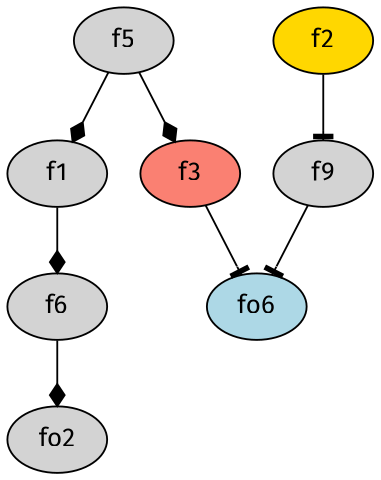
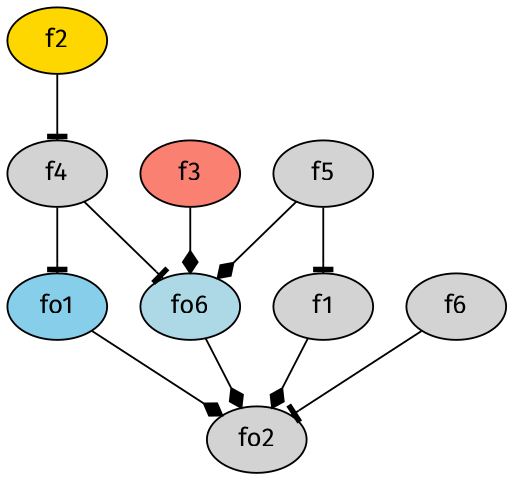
(96, 97) -> (323, 236)
(152, 97) -> (265, 232)
(323, 174) -> (57, 174)
(57, 229) -> (295, 363)
(221, 236) -> (190, 229)
none -> (57, 307)
(57, 362) -> (360, 371)
none -> (218, 363)
